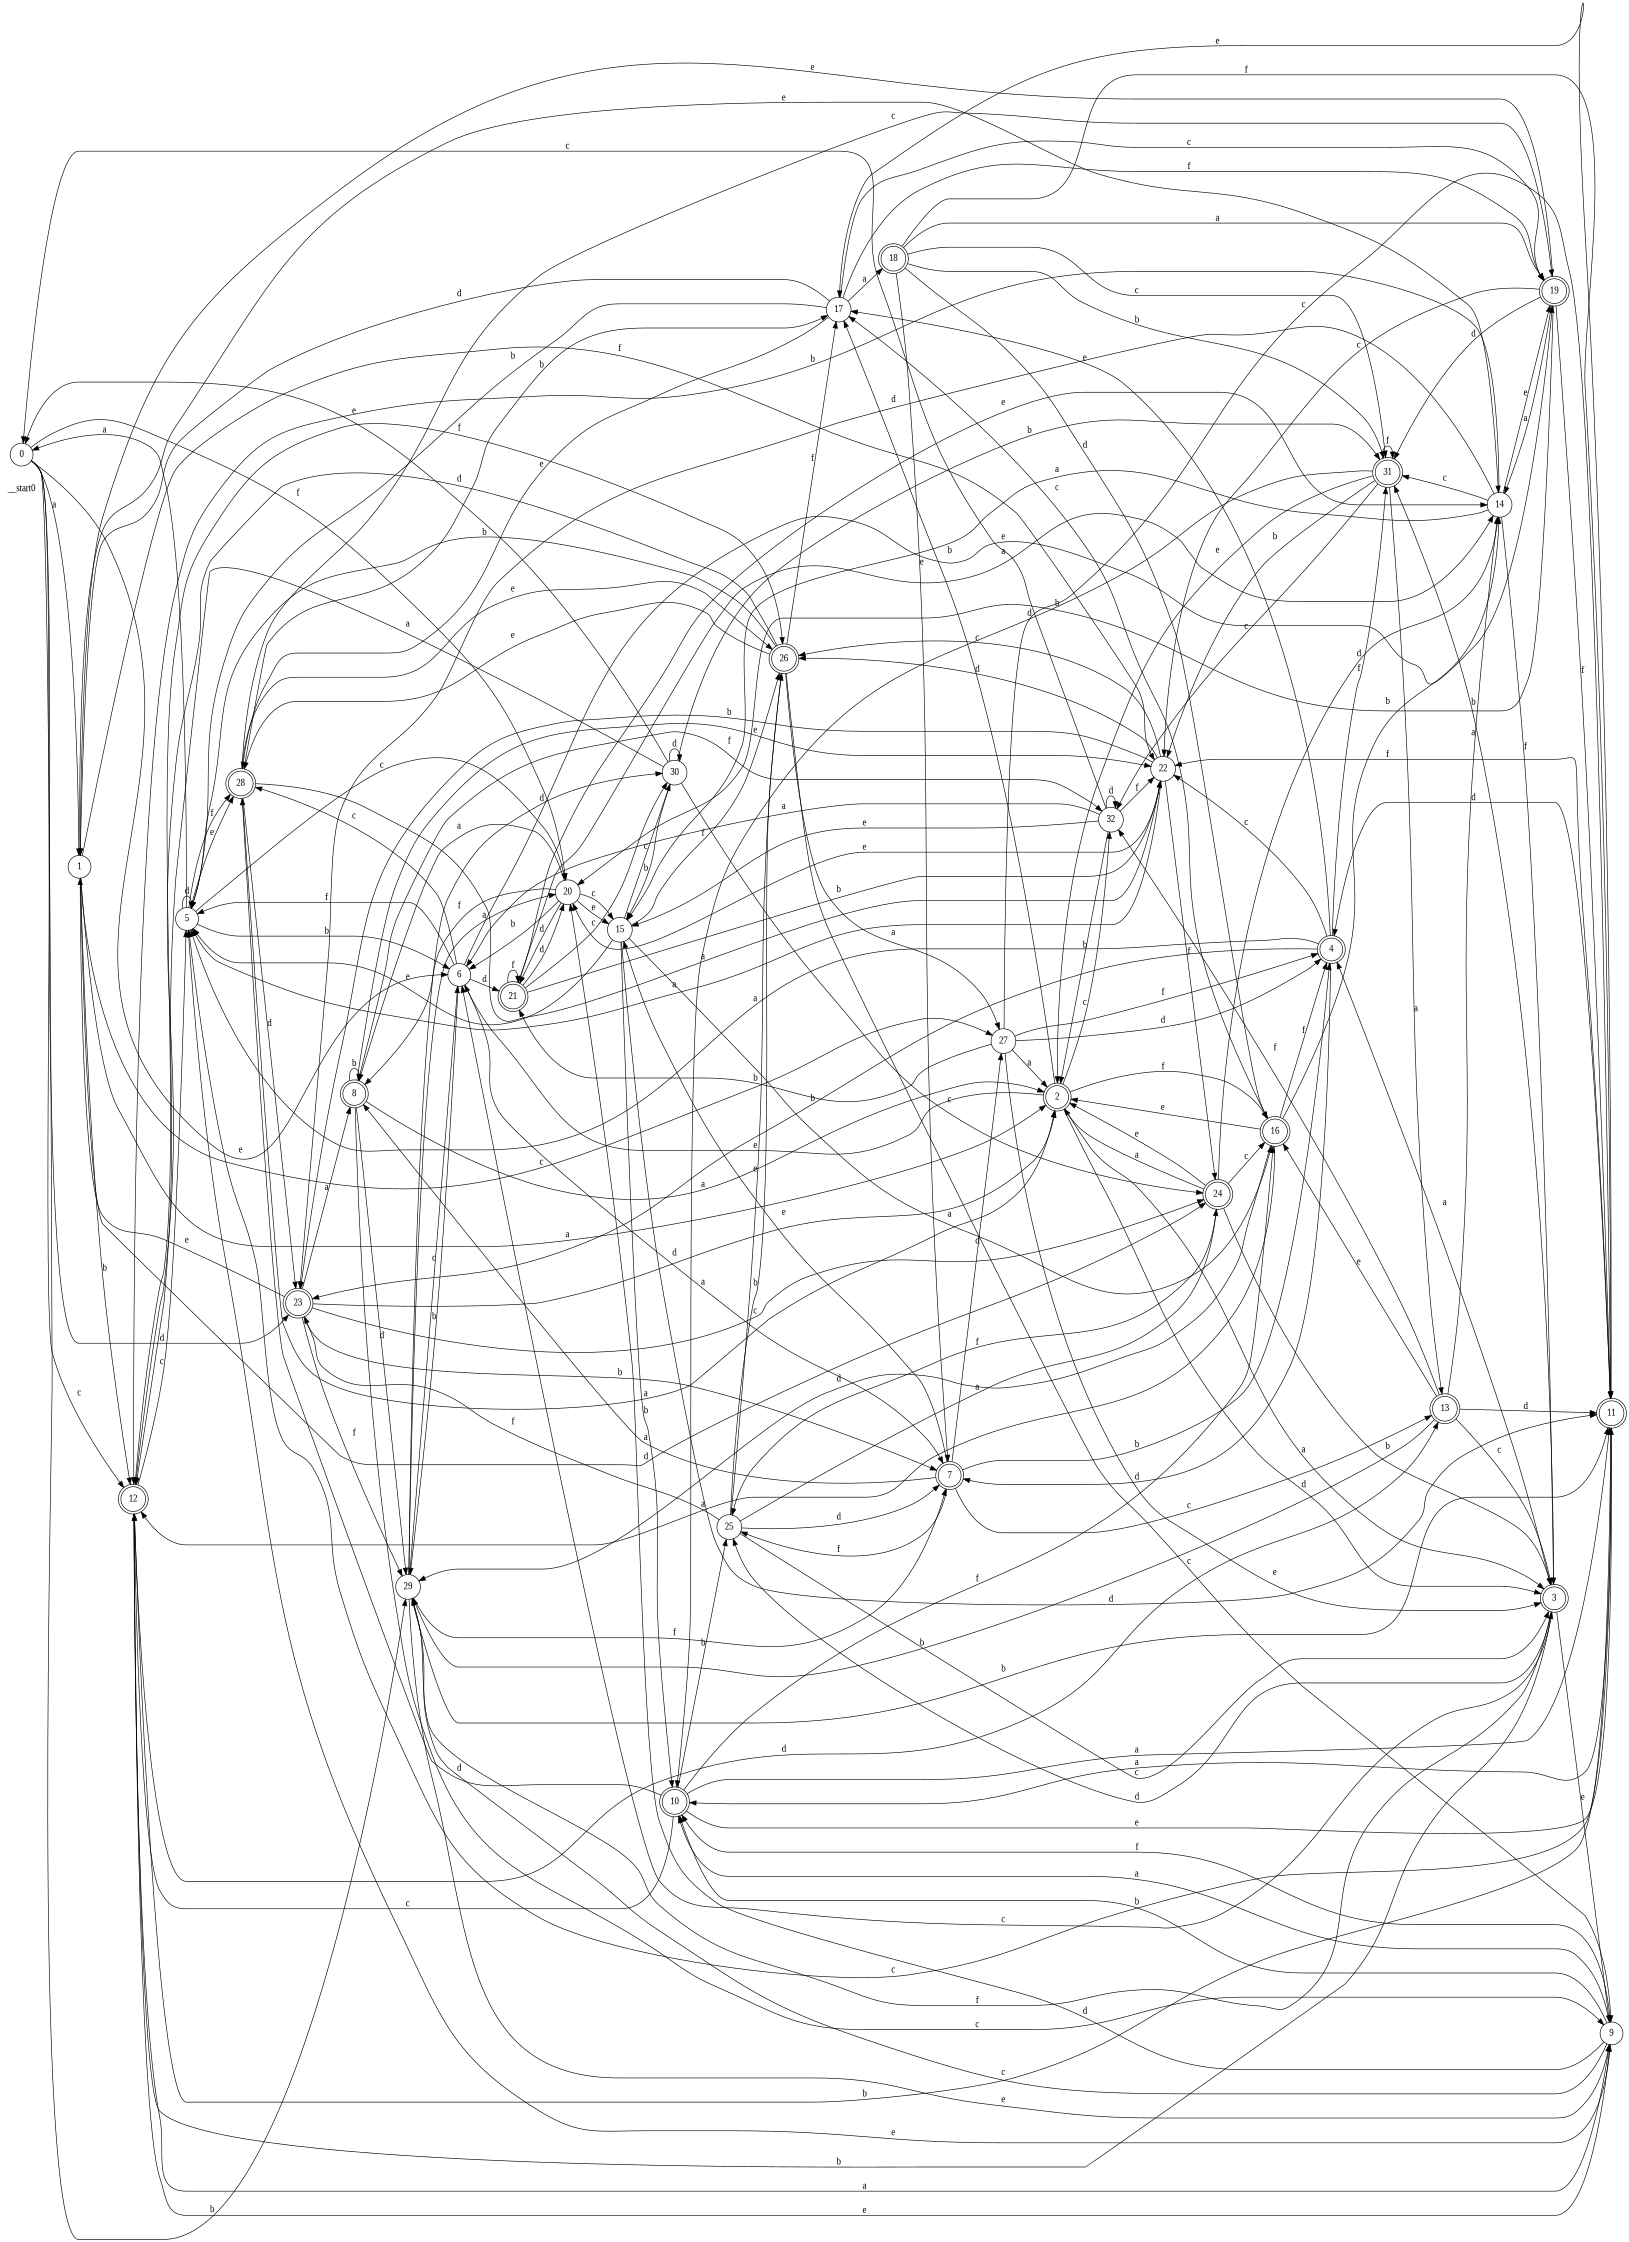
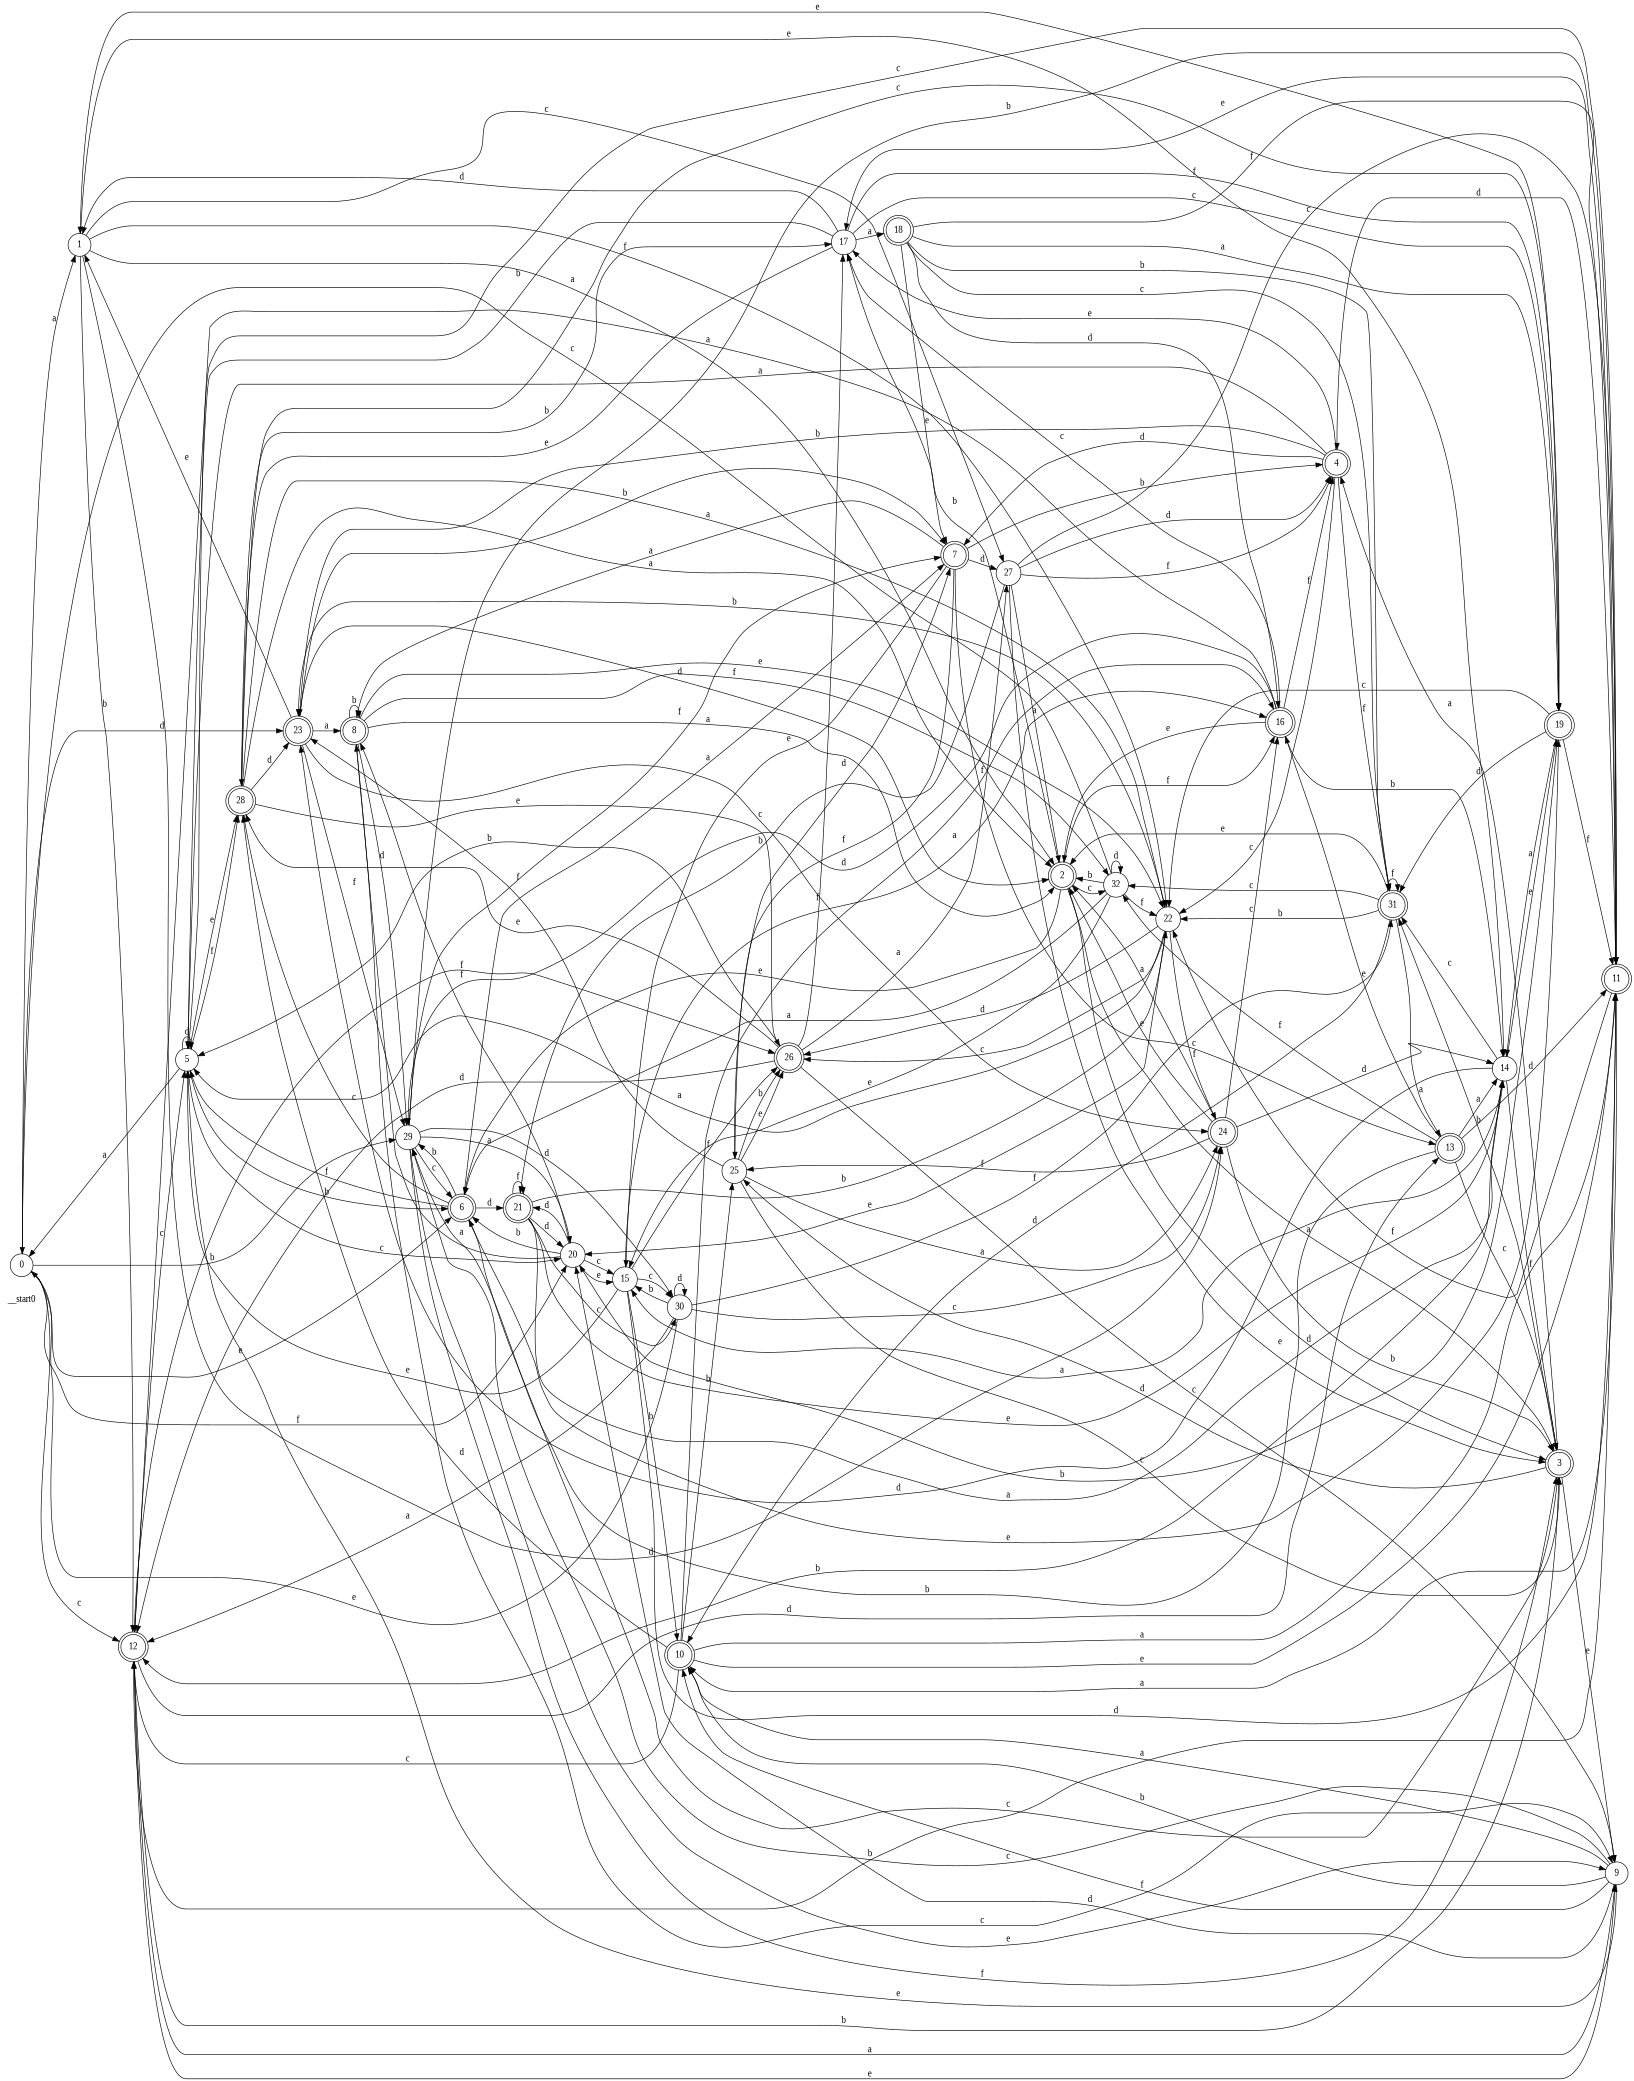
(1030, 431) -> (1035, 1178)
(459, 975) -> (462, 1208)
(1002, 2005) -> (874, 1966)
